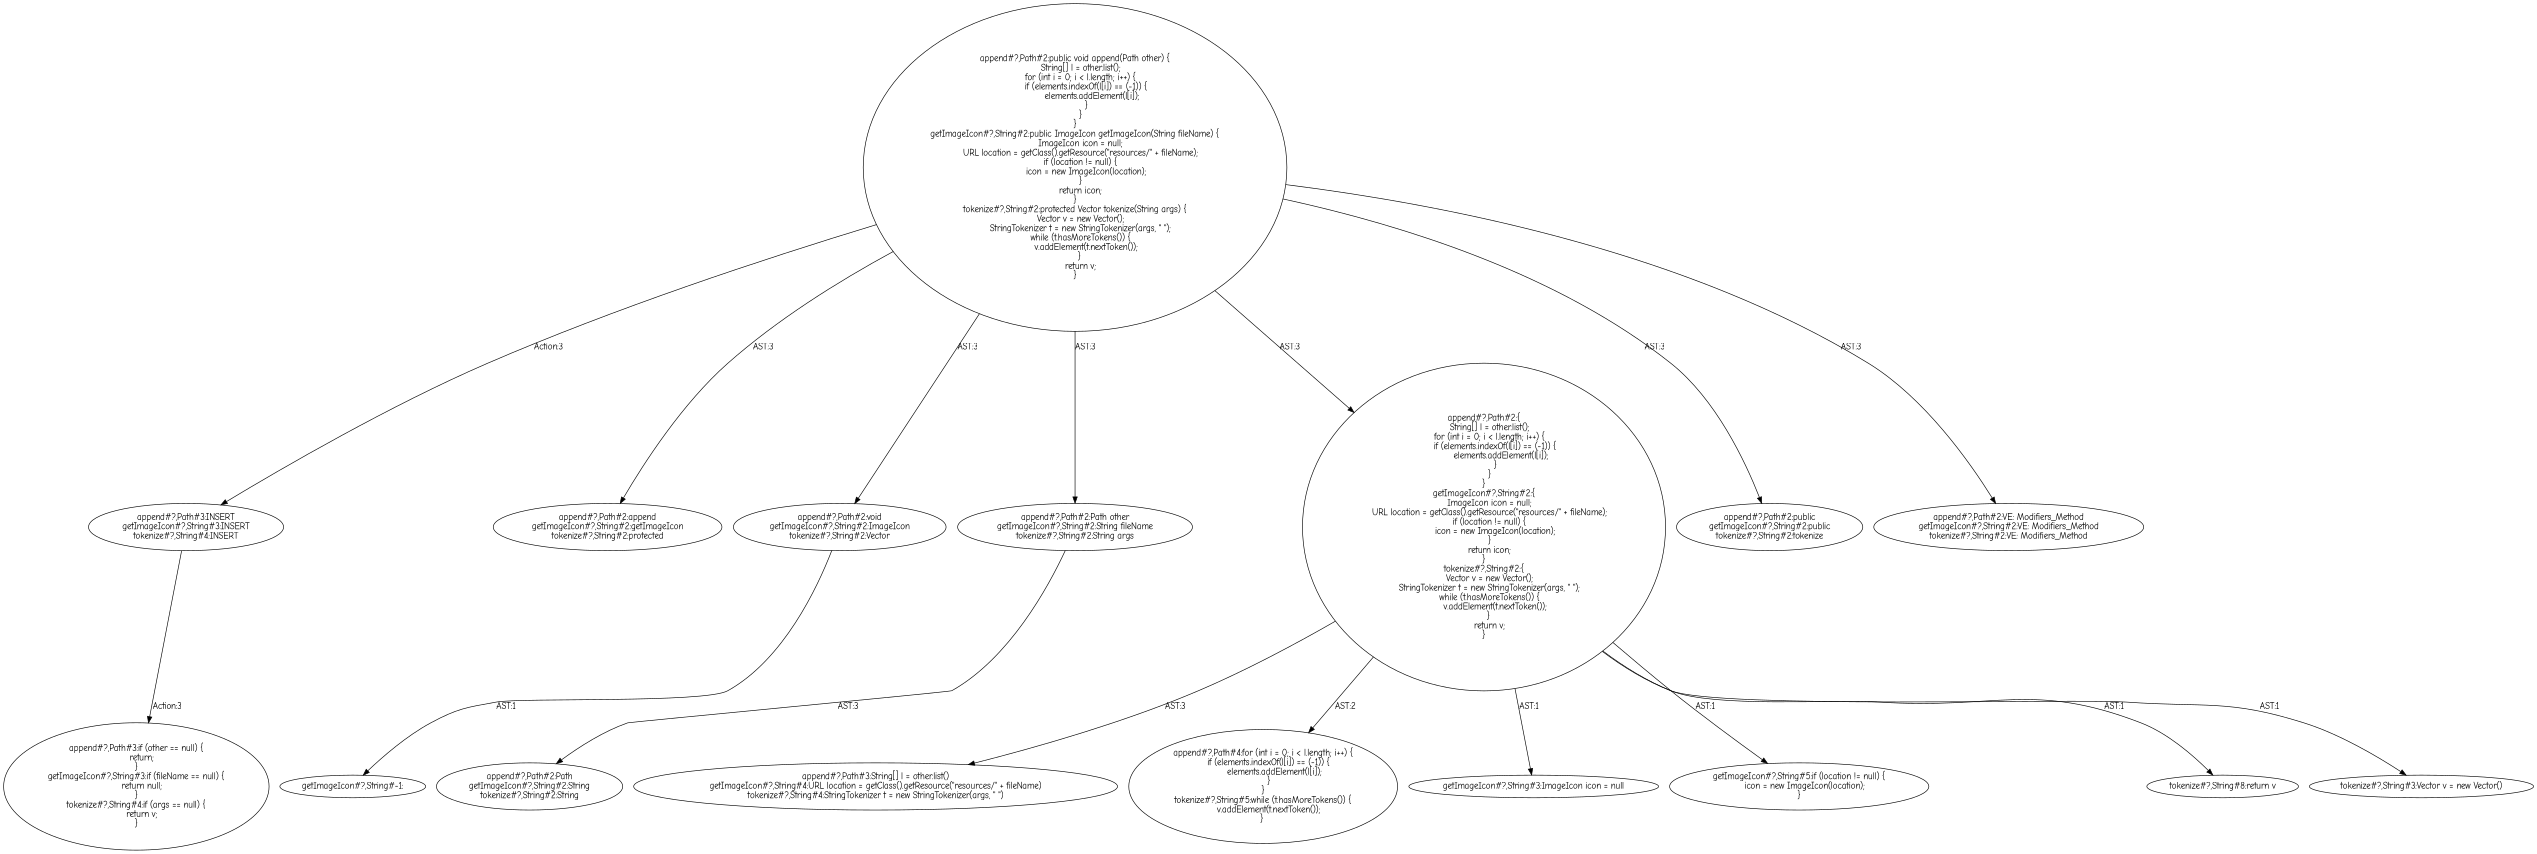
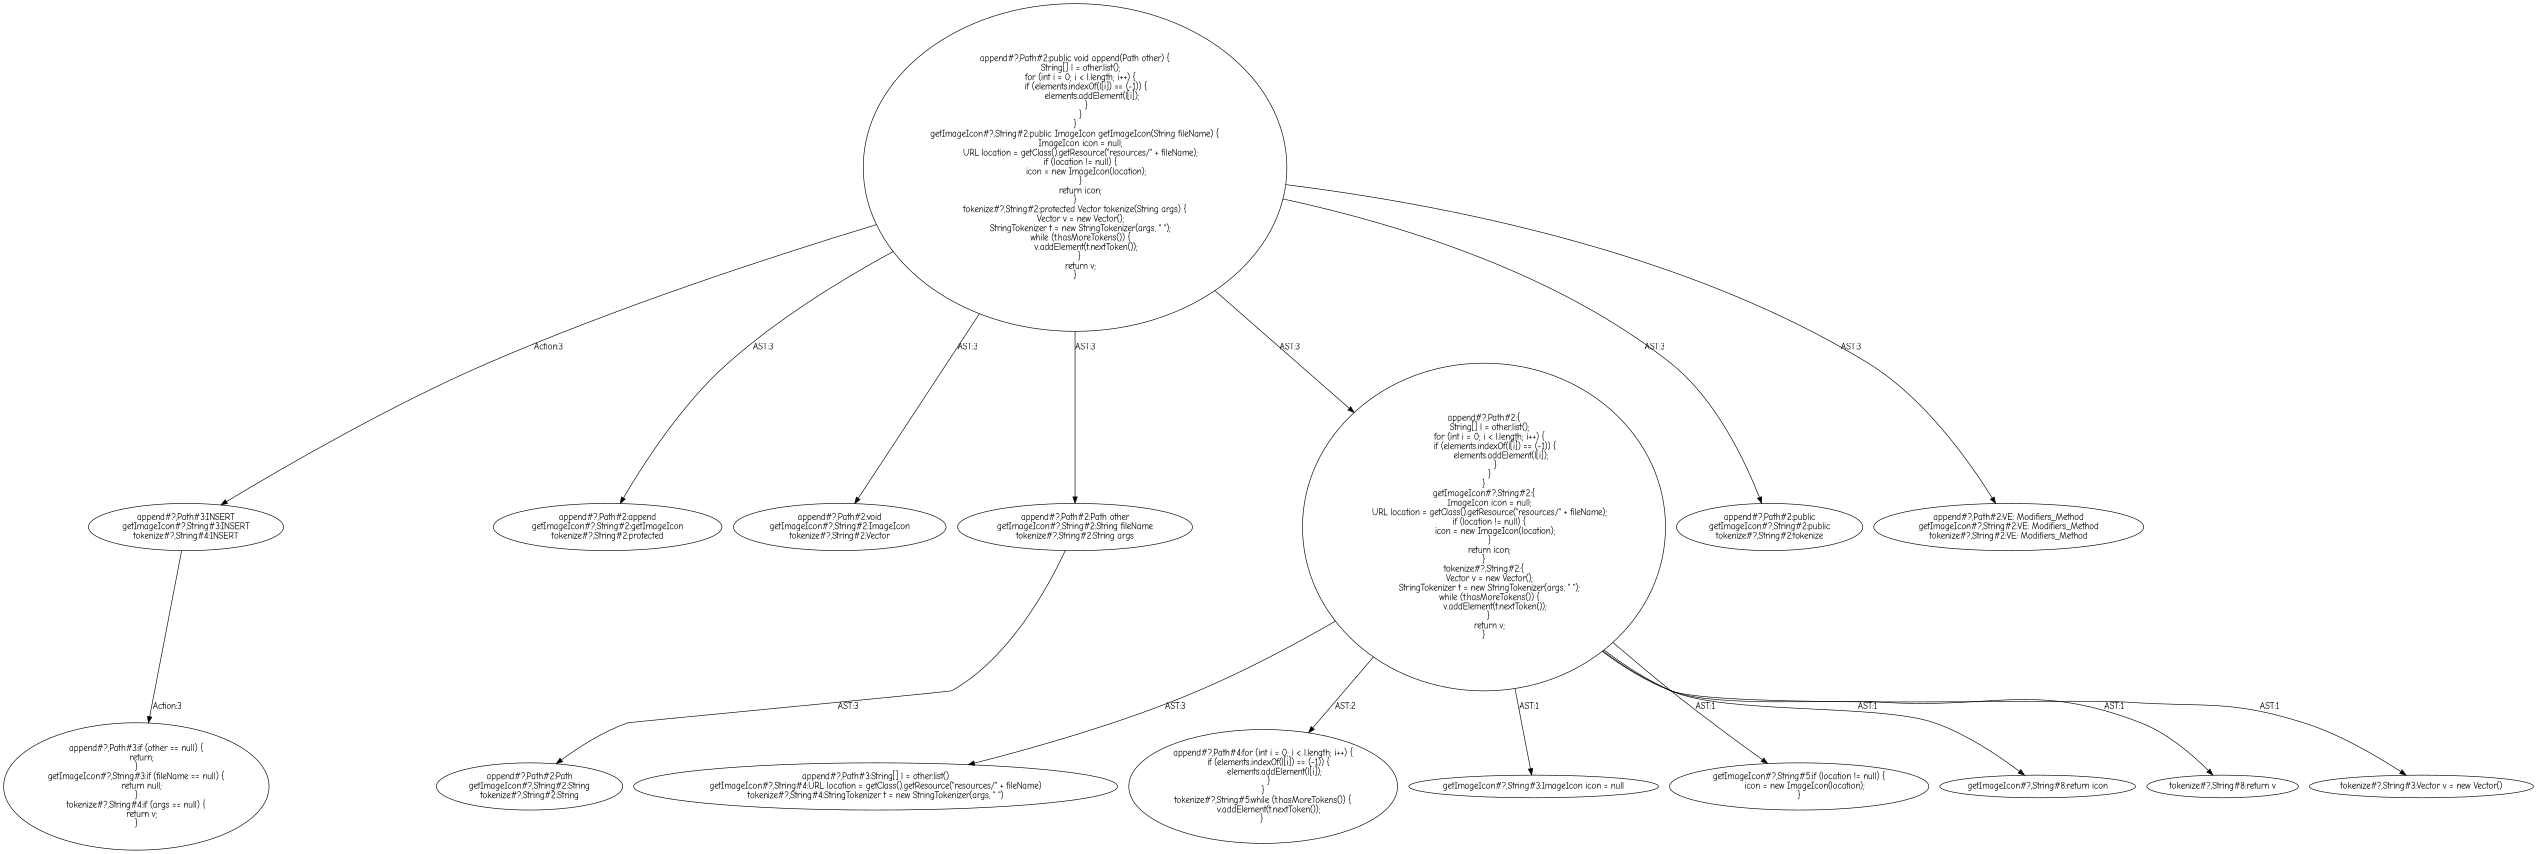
(353, 786) -> none
none -> (2038, 786)
